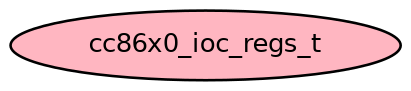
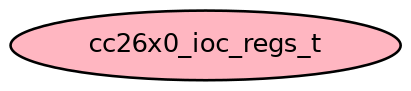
(206, 45) -> (206, 45)
